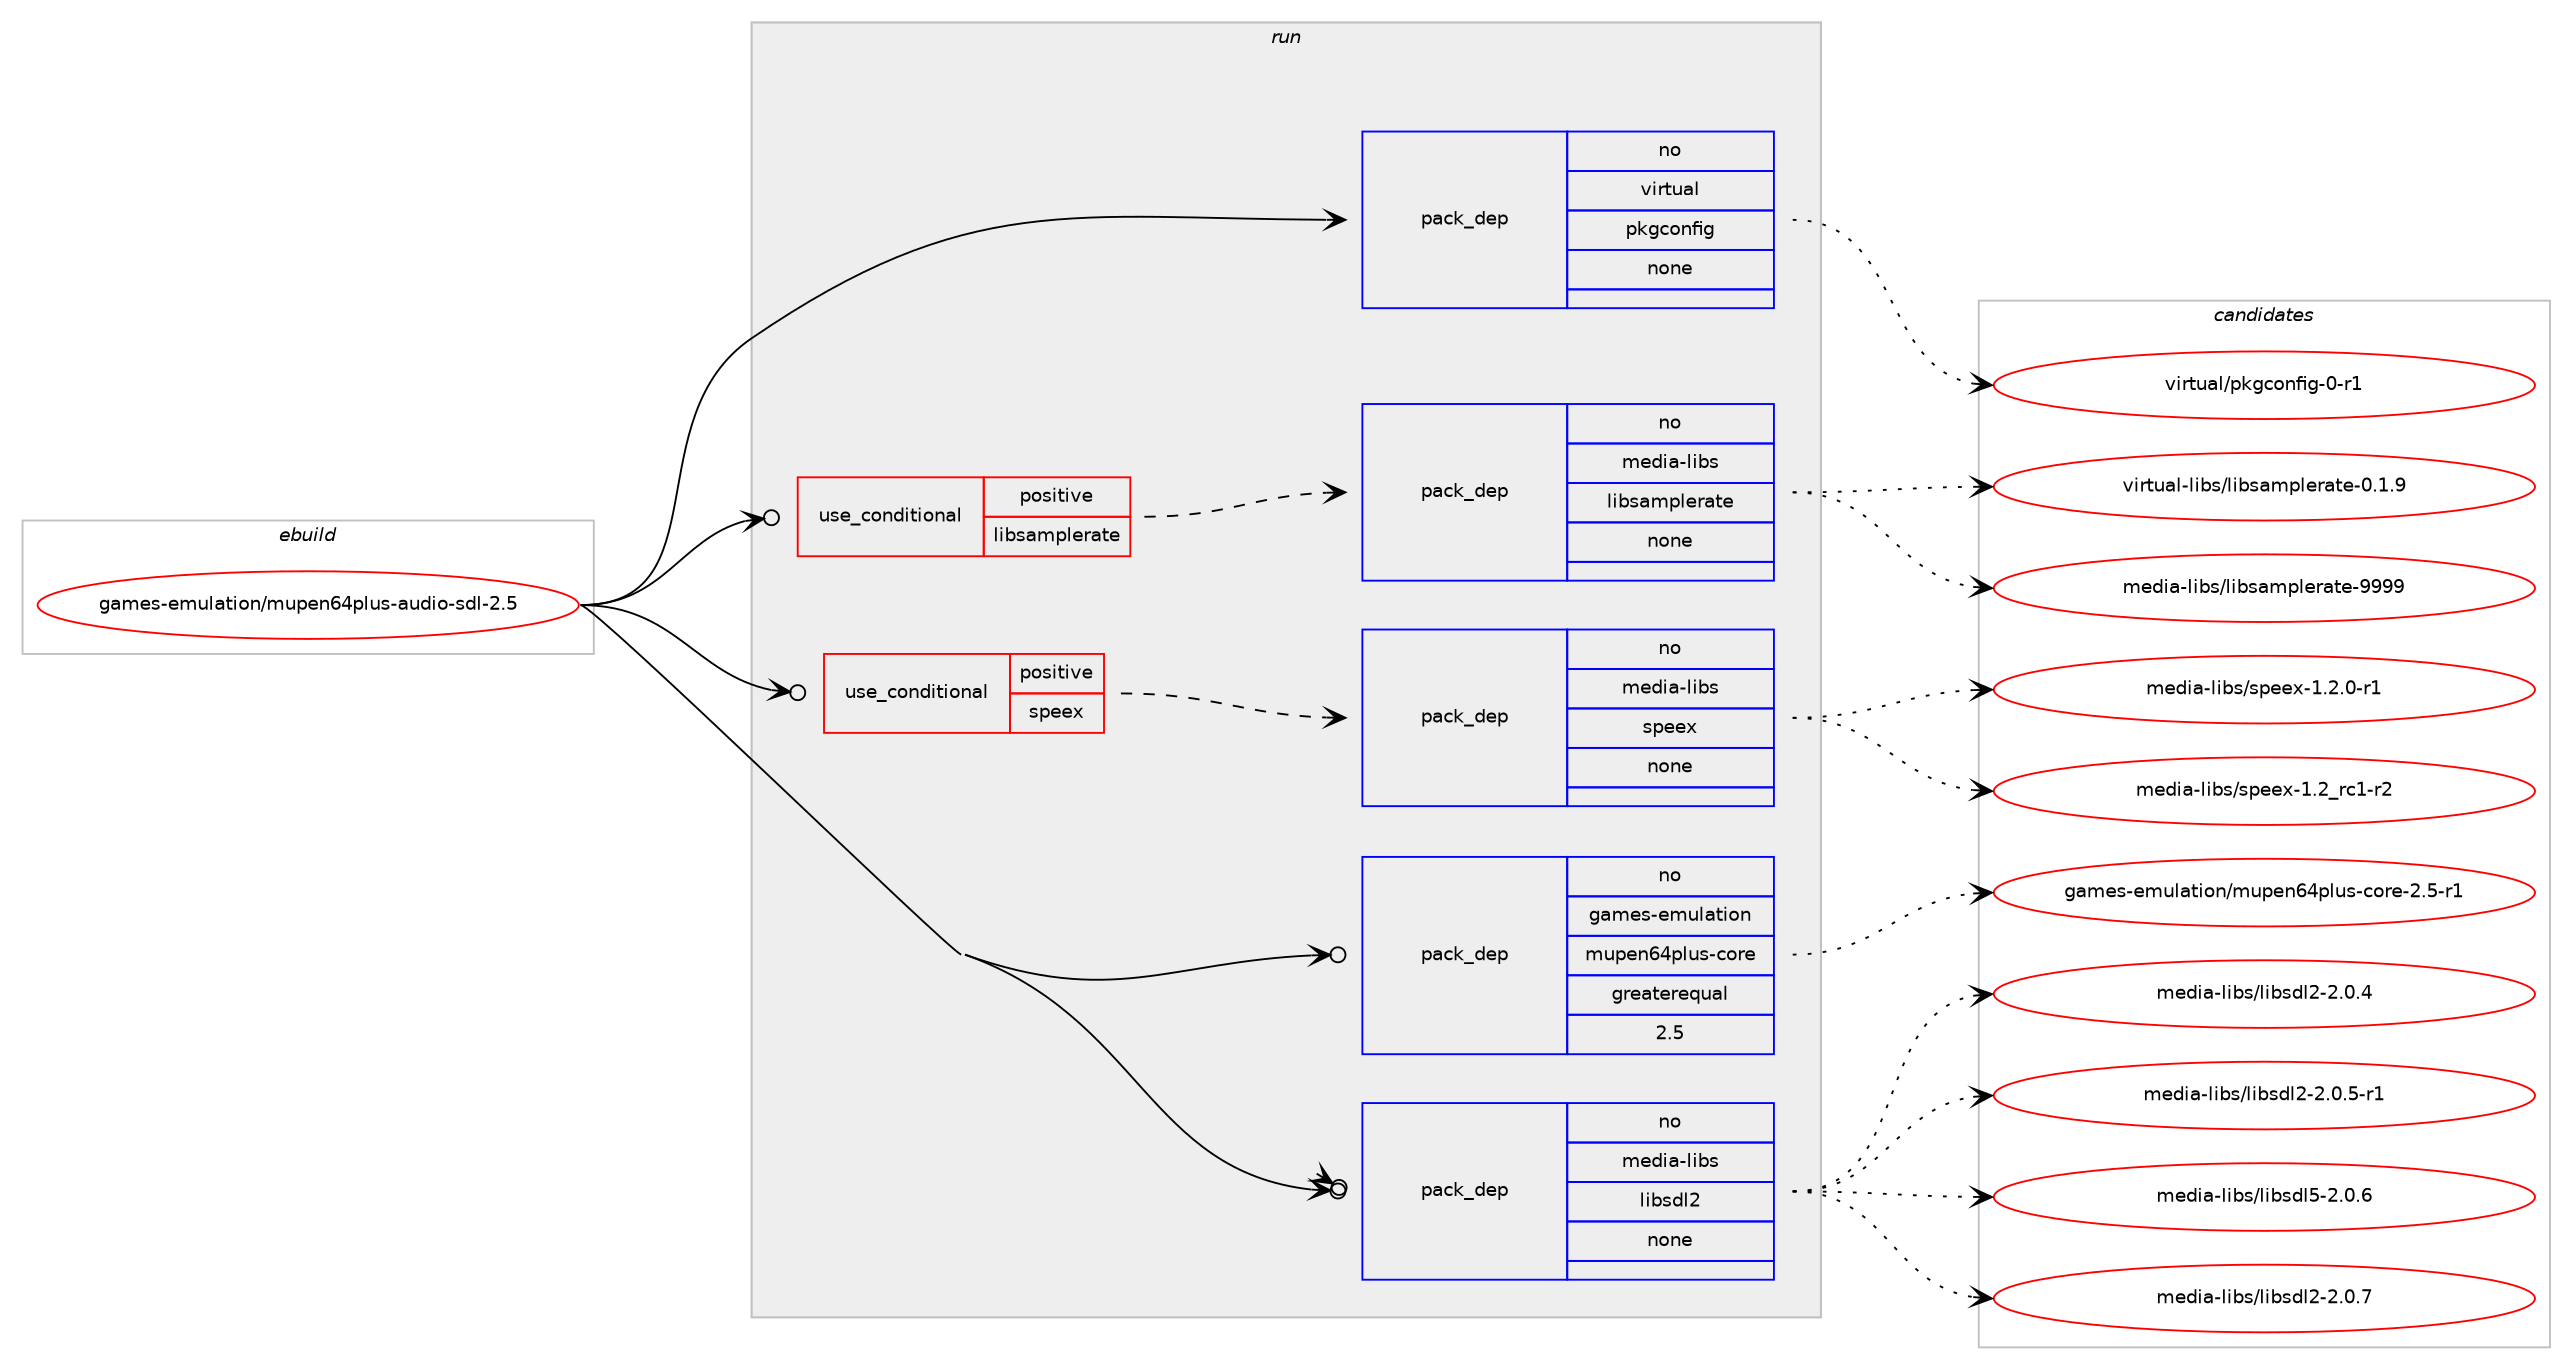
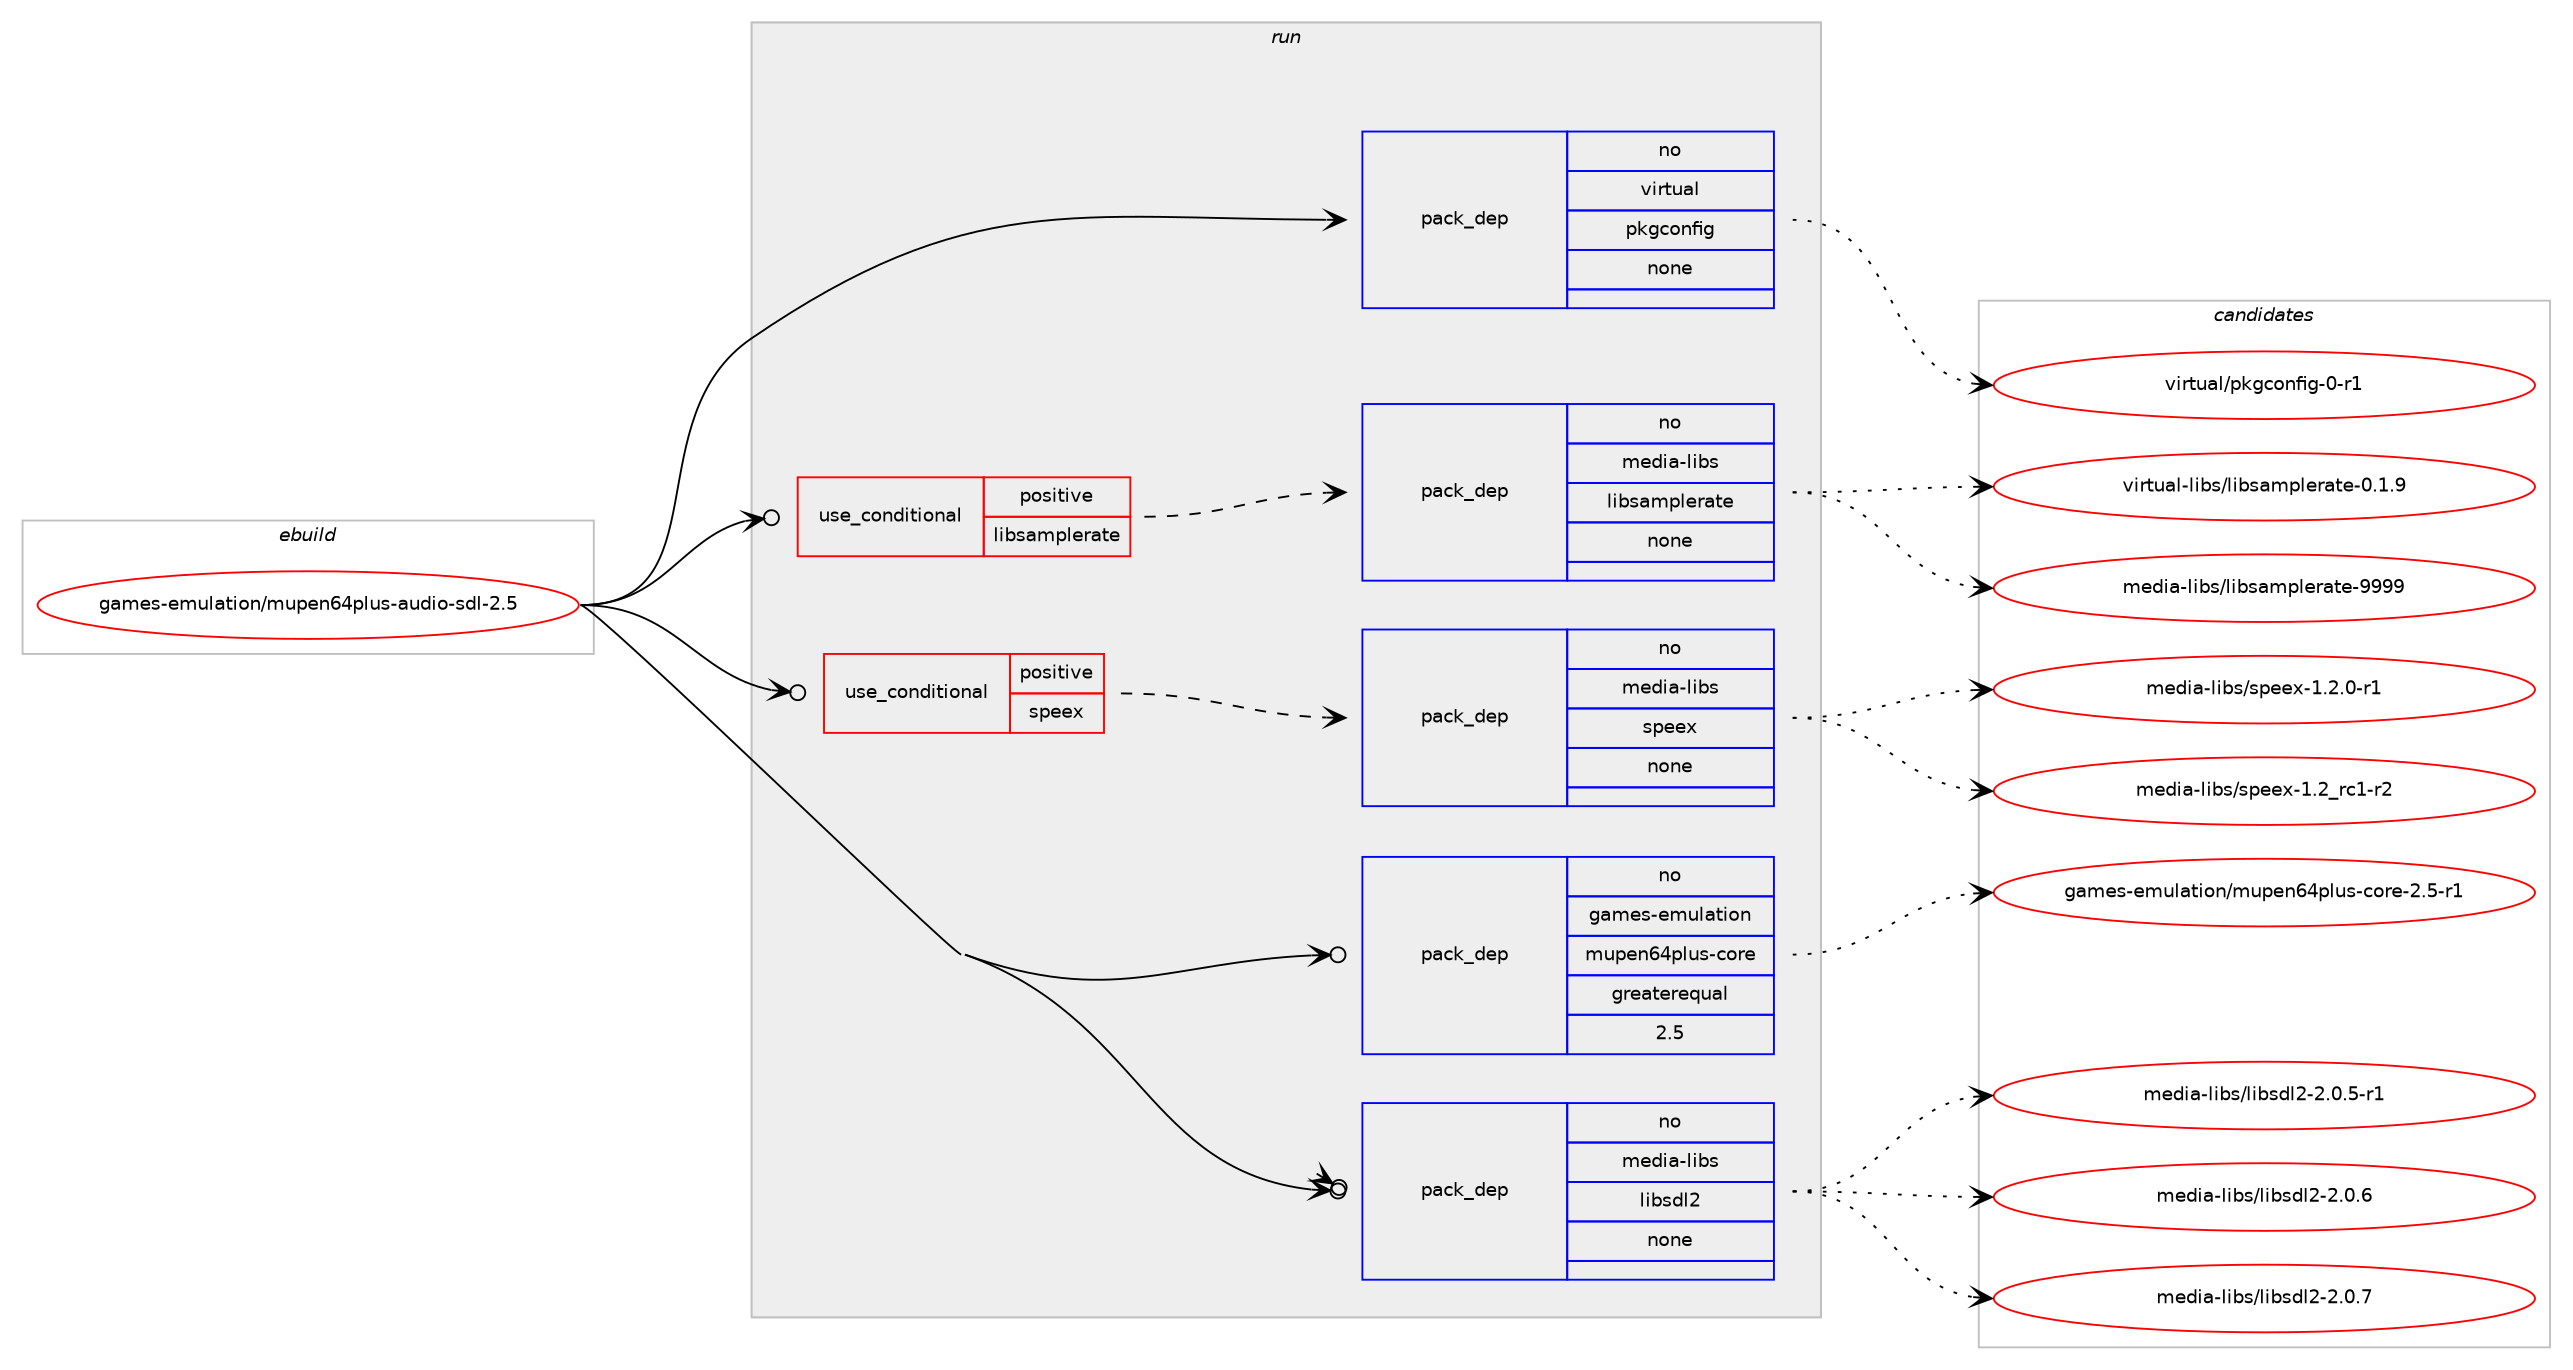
(2264, 994) -> none
(2264, 1197) -> (2264, 1197)
